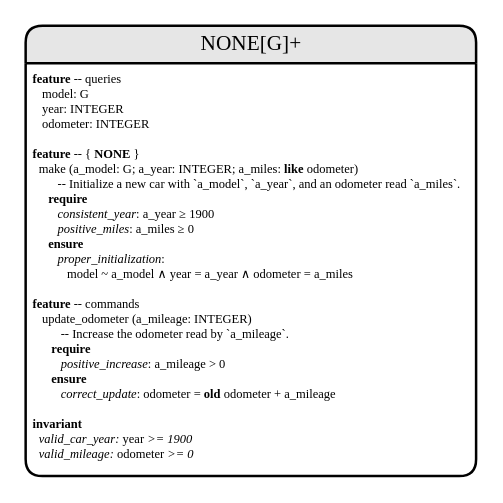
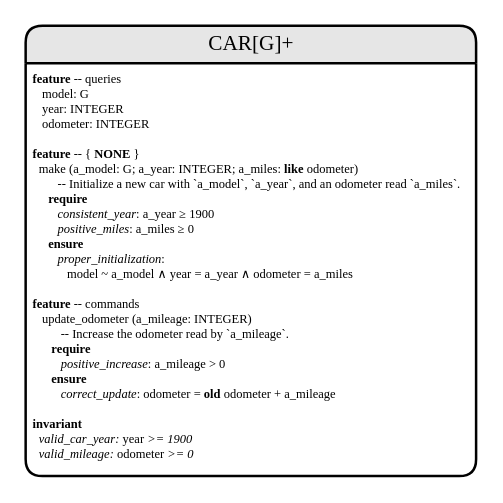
(251, 44) -> (251, 44)
